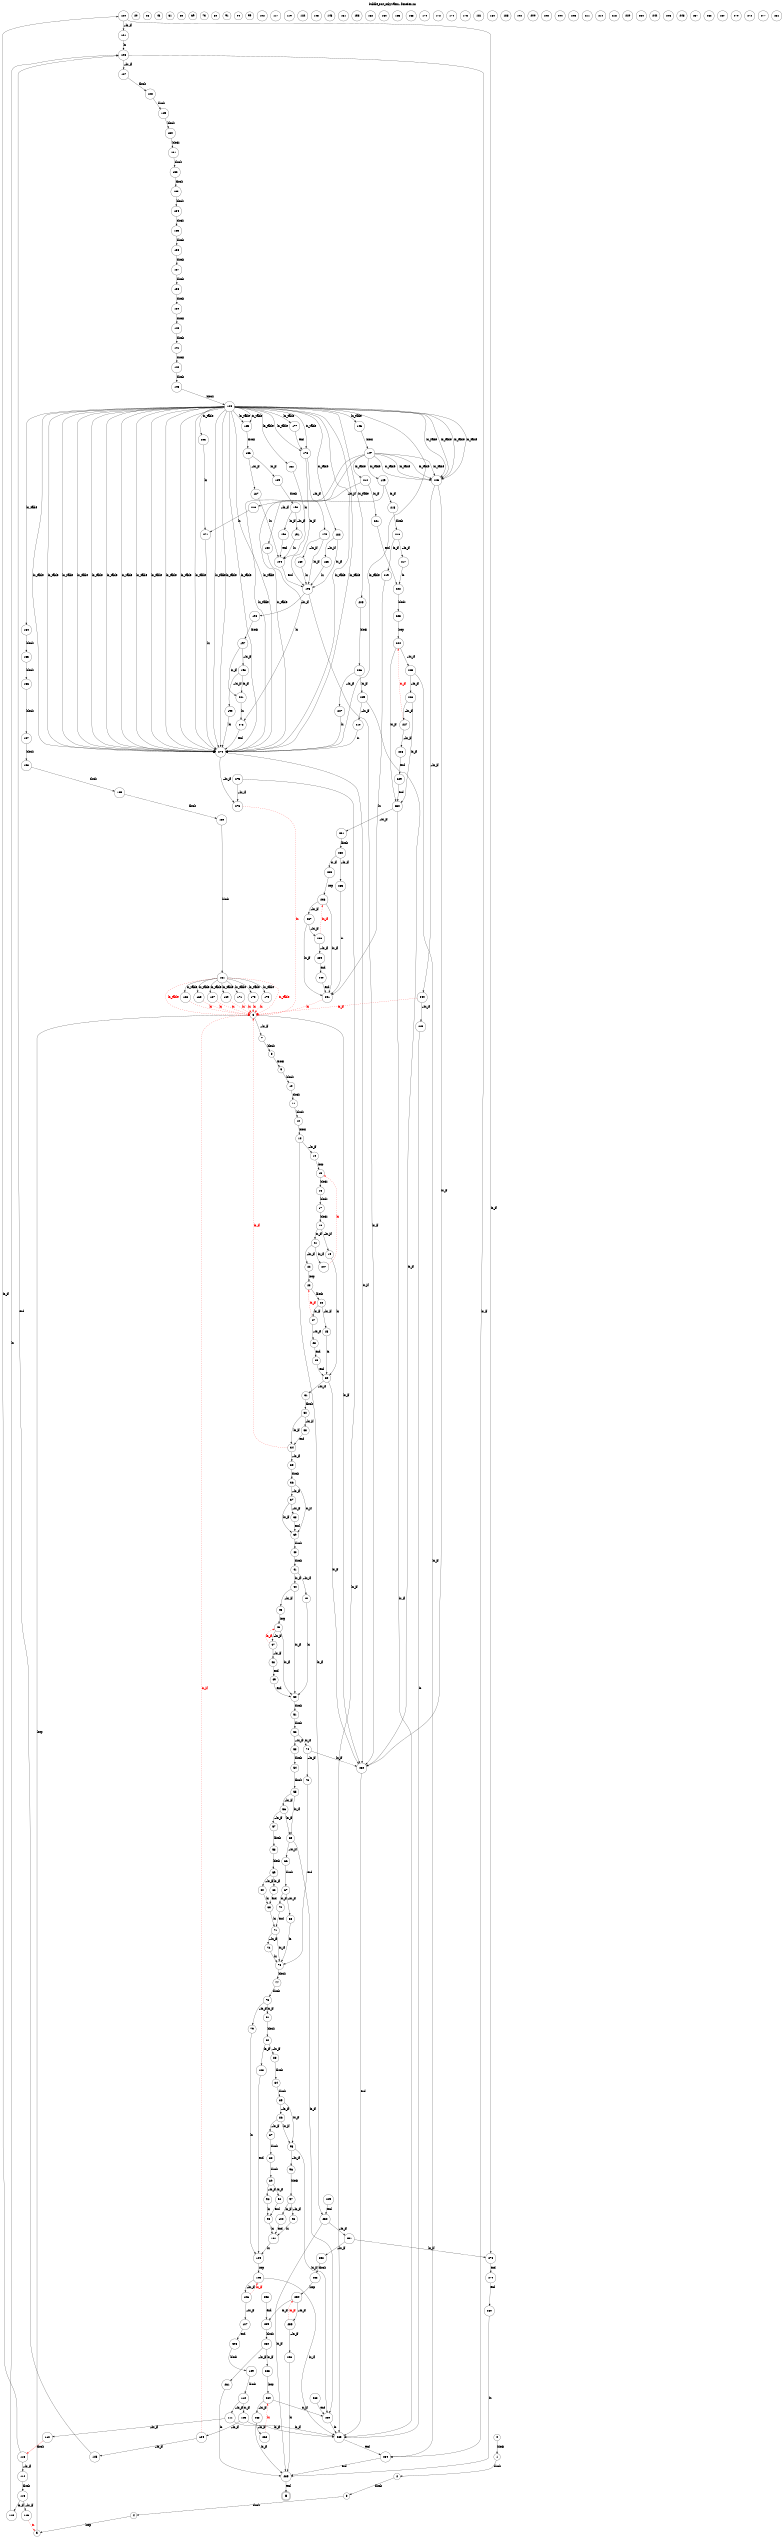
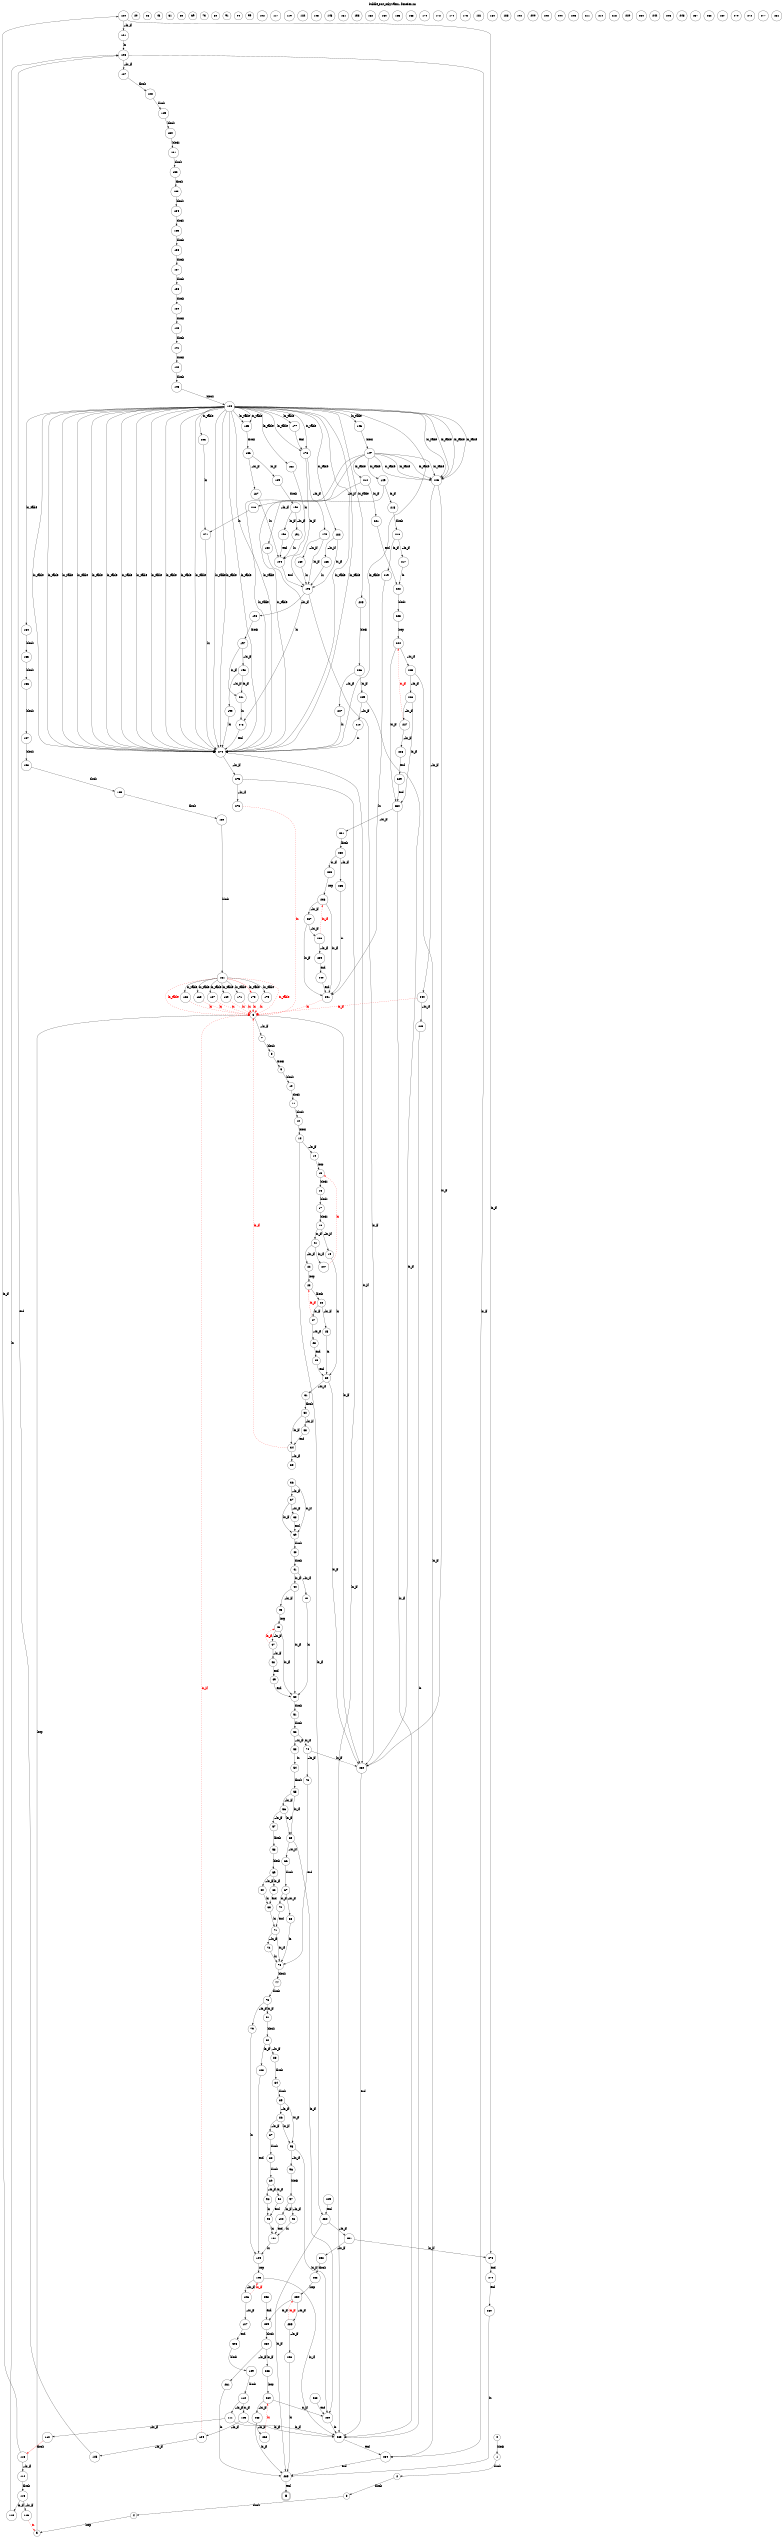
(222, 781) -> (229, 765)
(240, 983) -> (240, 983)
(292, 1473) -> none
(298, 1758) -> (298, 1758)
